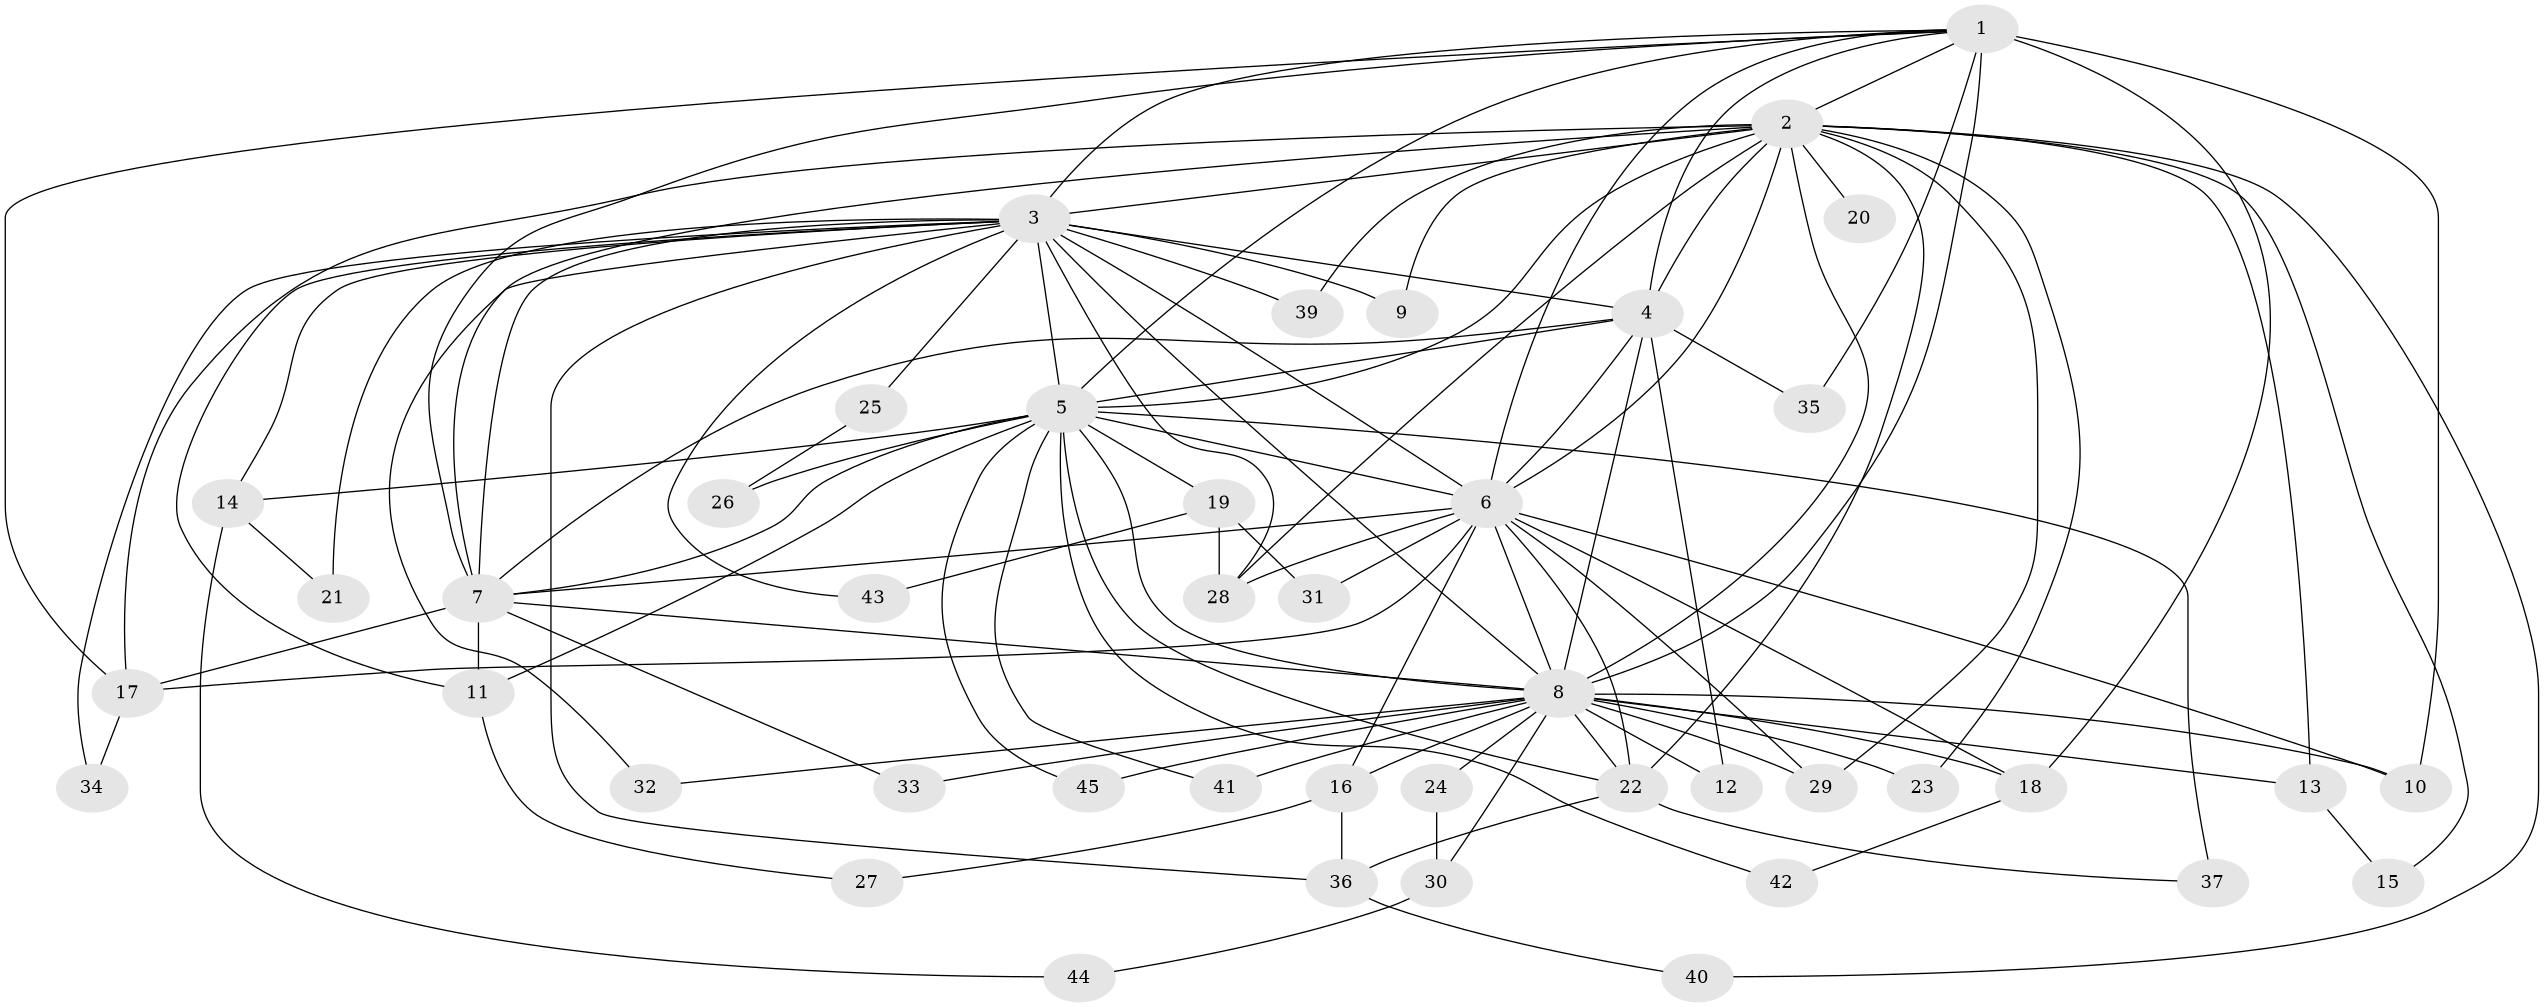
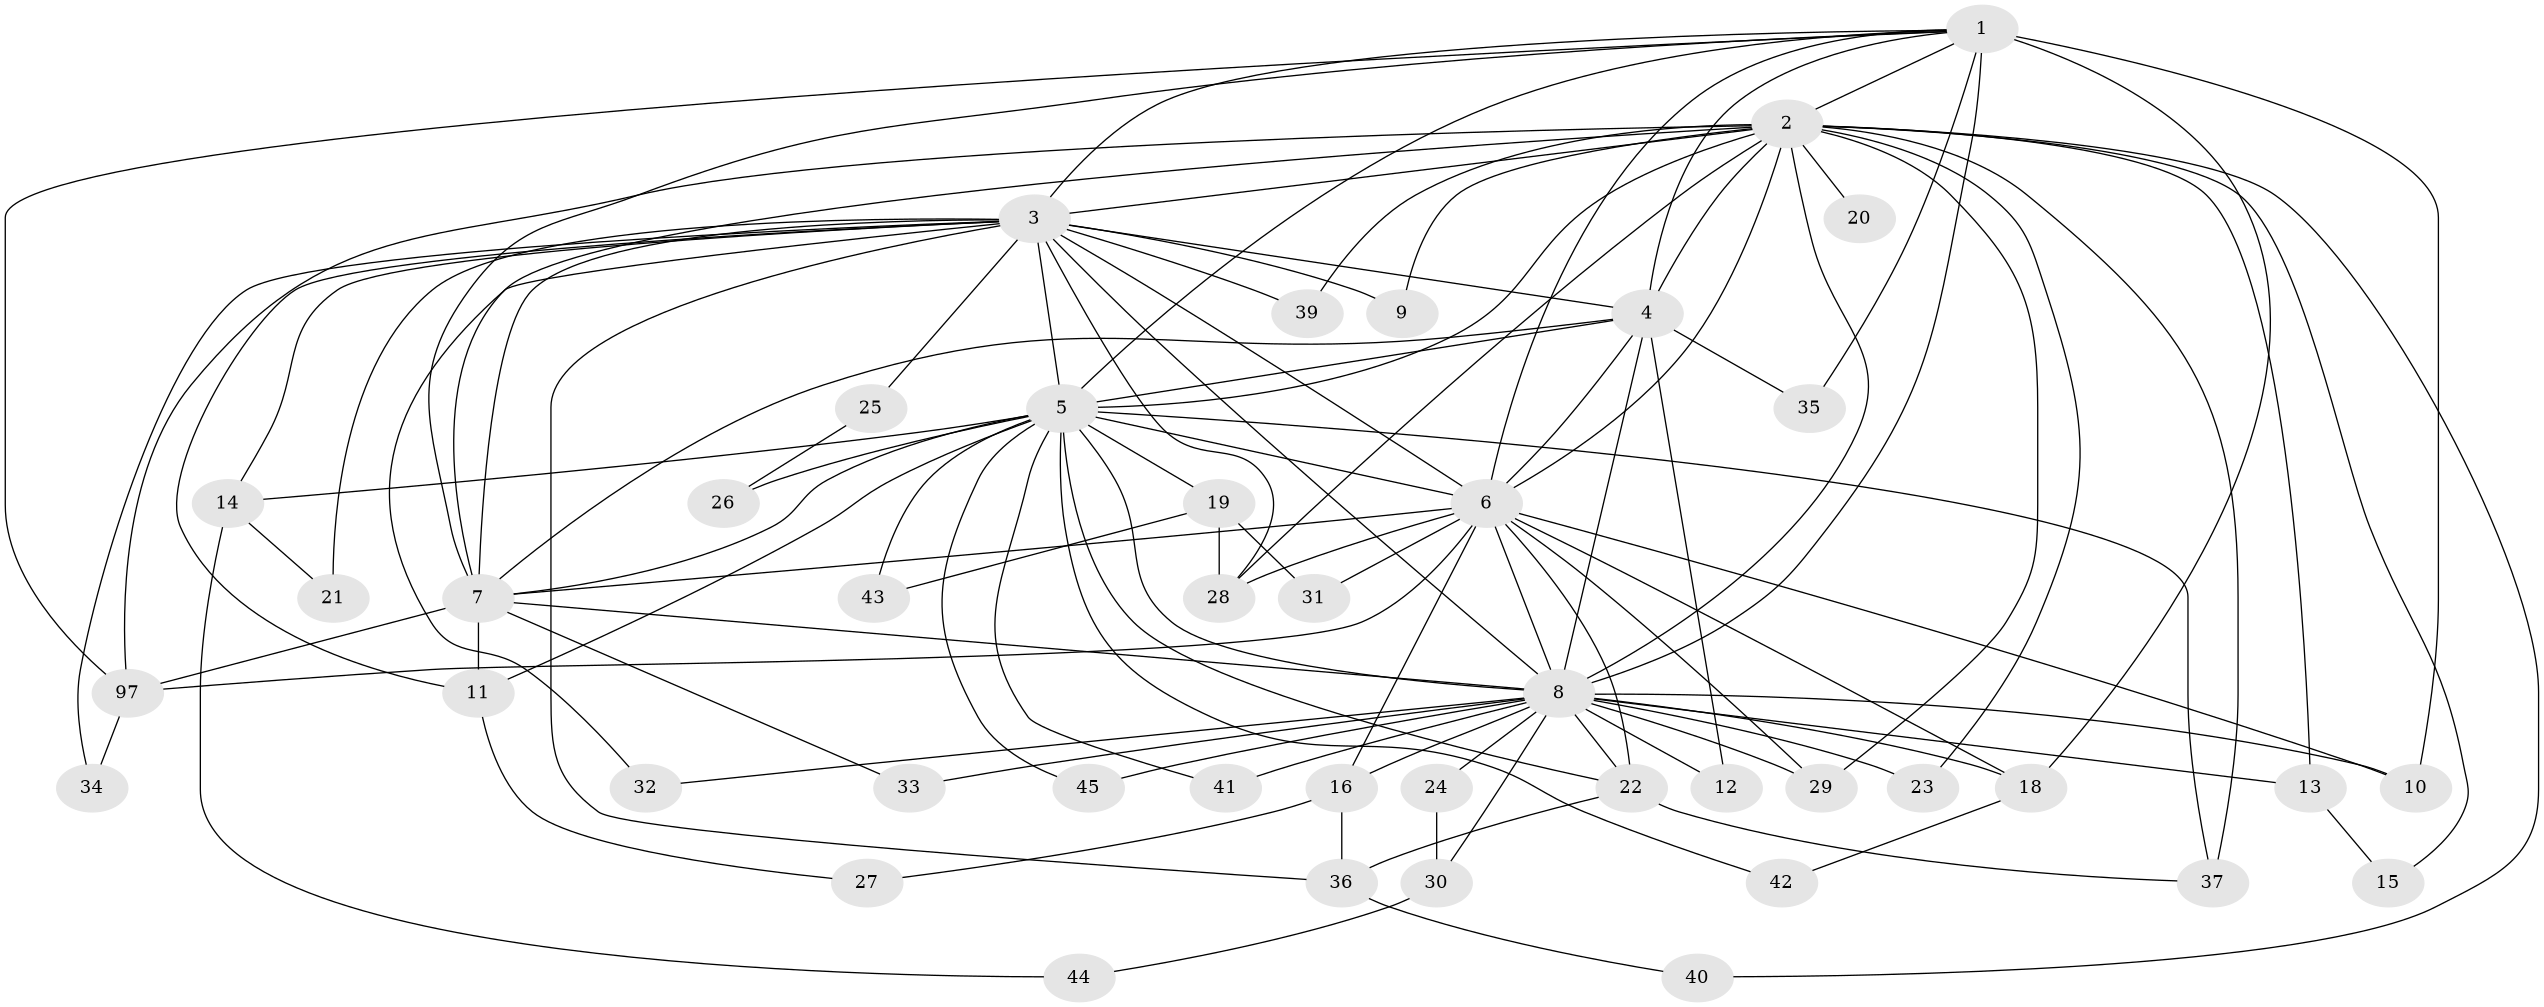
(731, 404) -> (932, 476)
(1884, 422) -> (2200, 387)
(128, 693) -> (128, 693)
